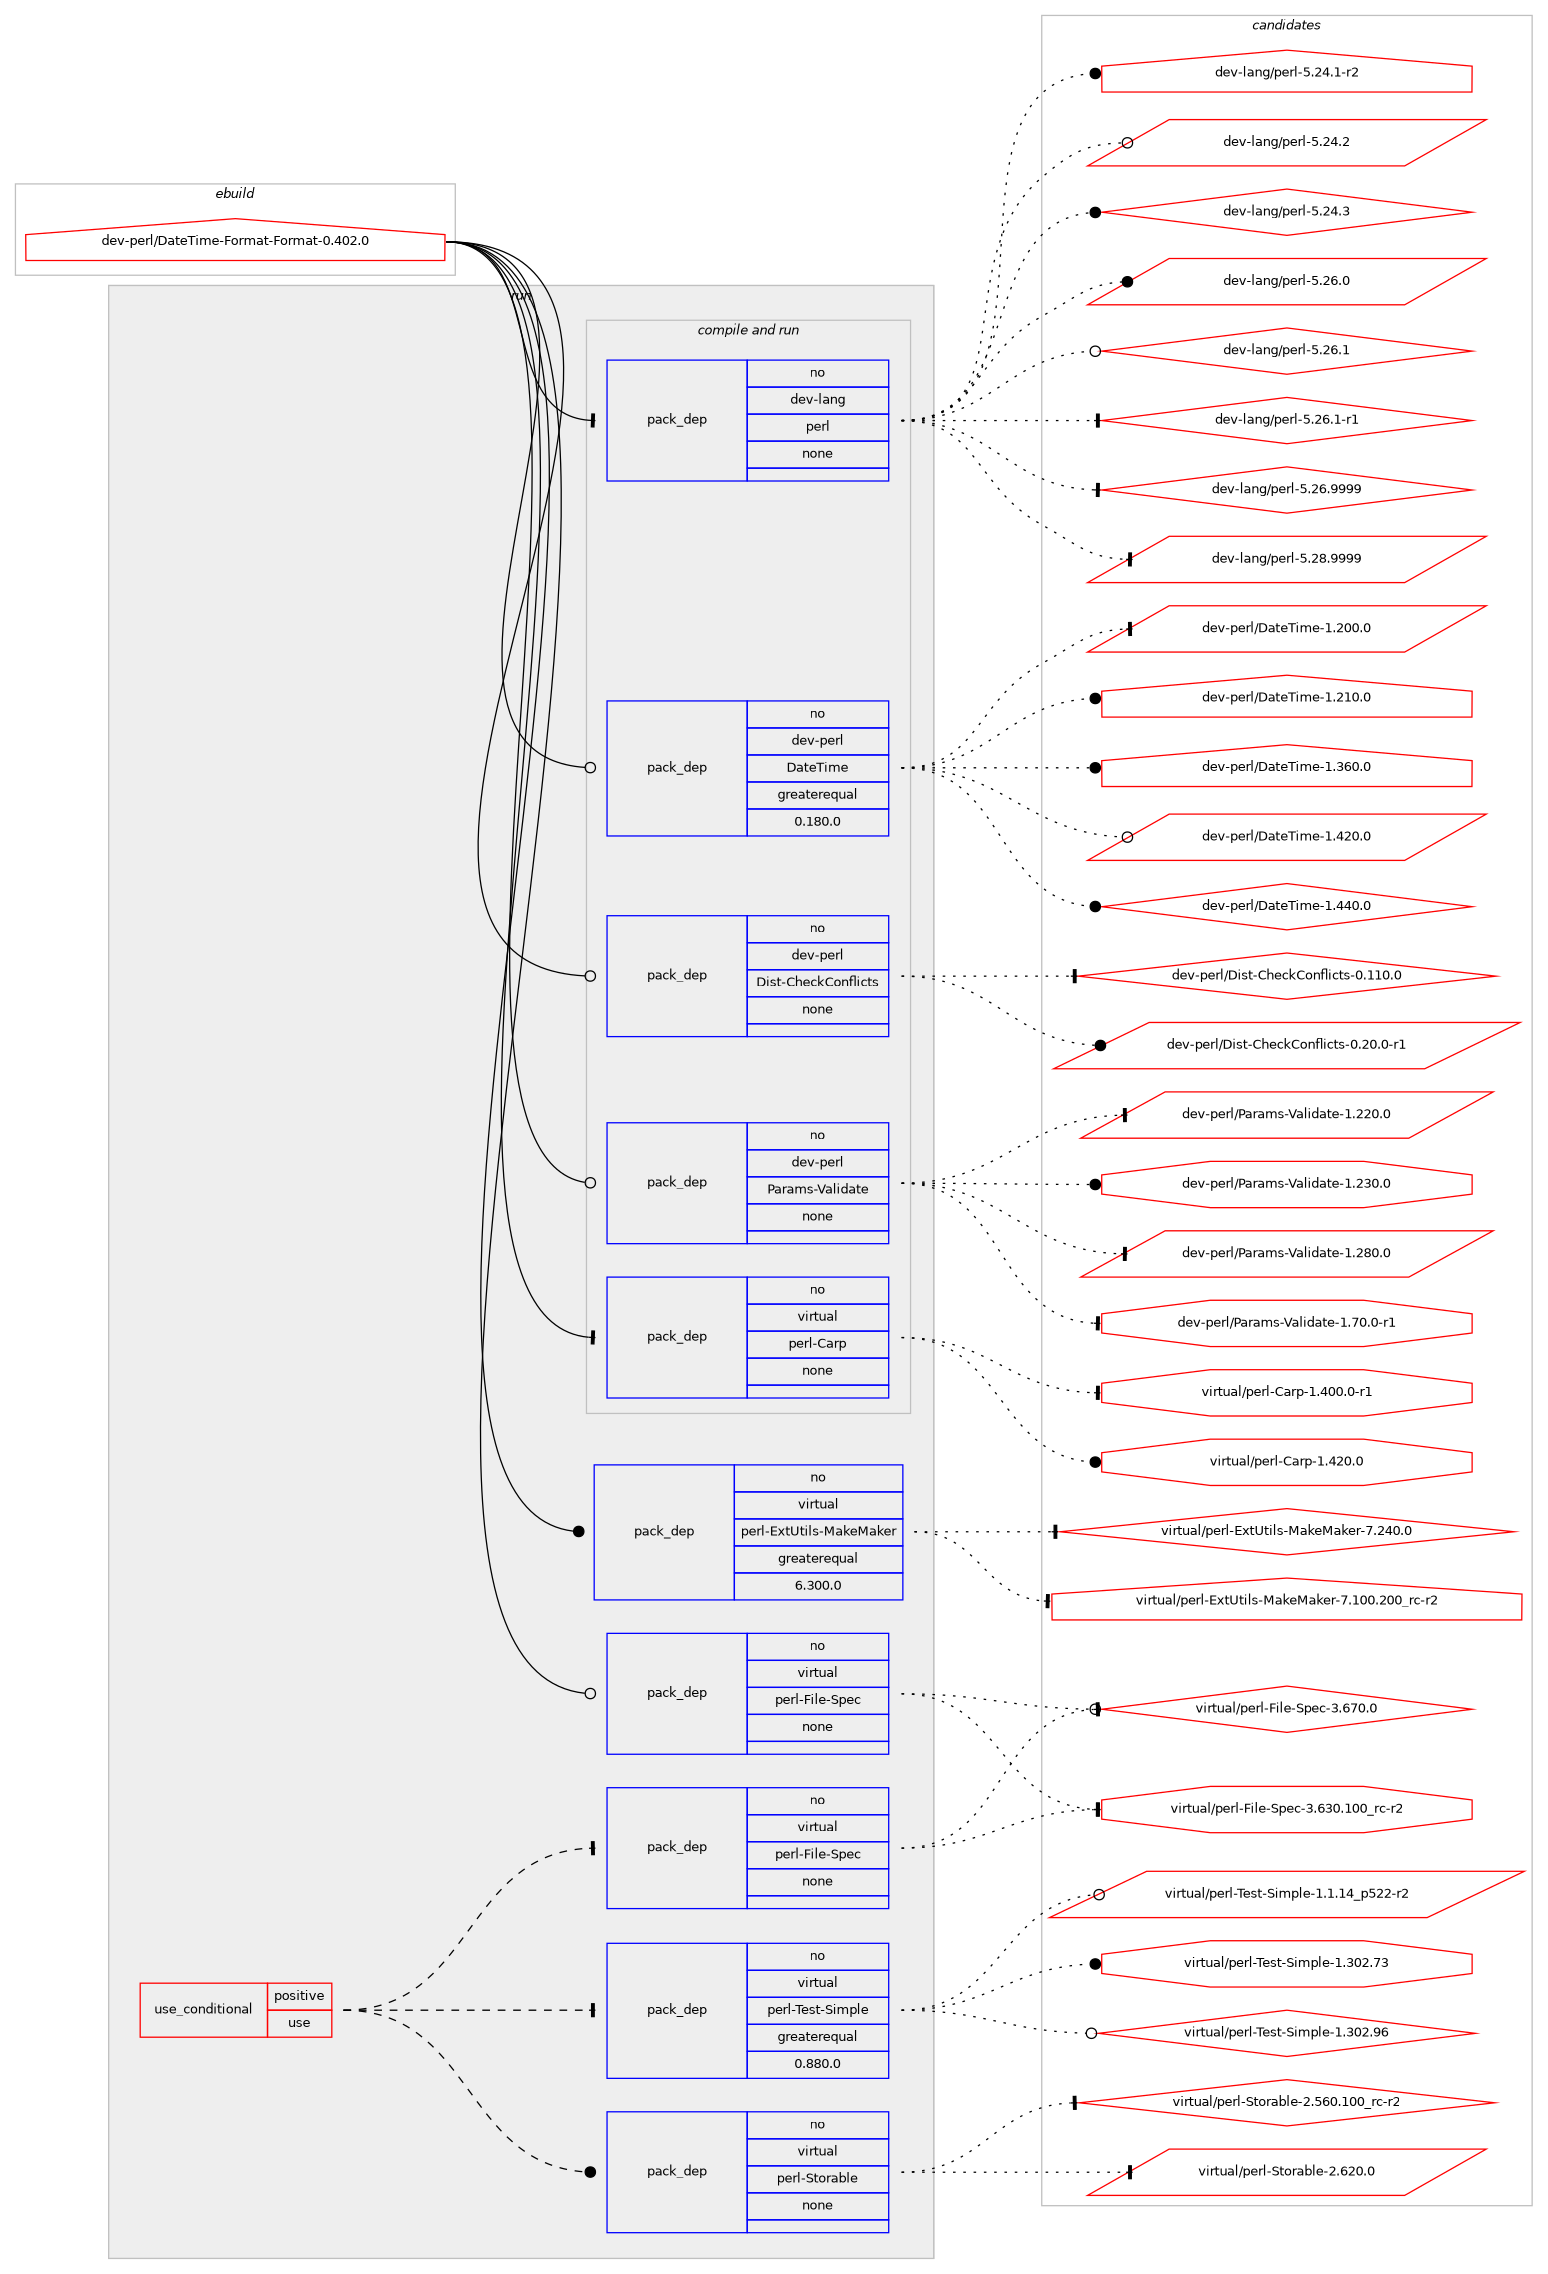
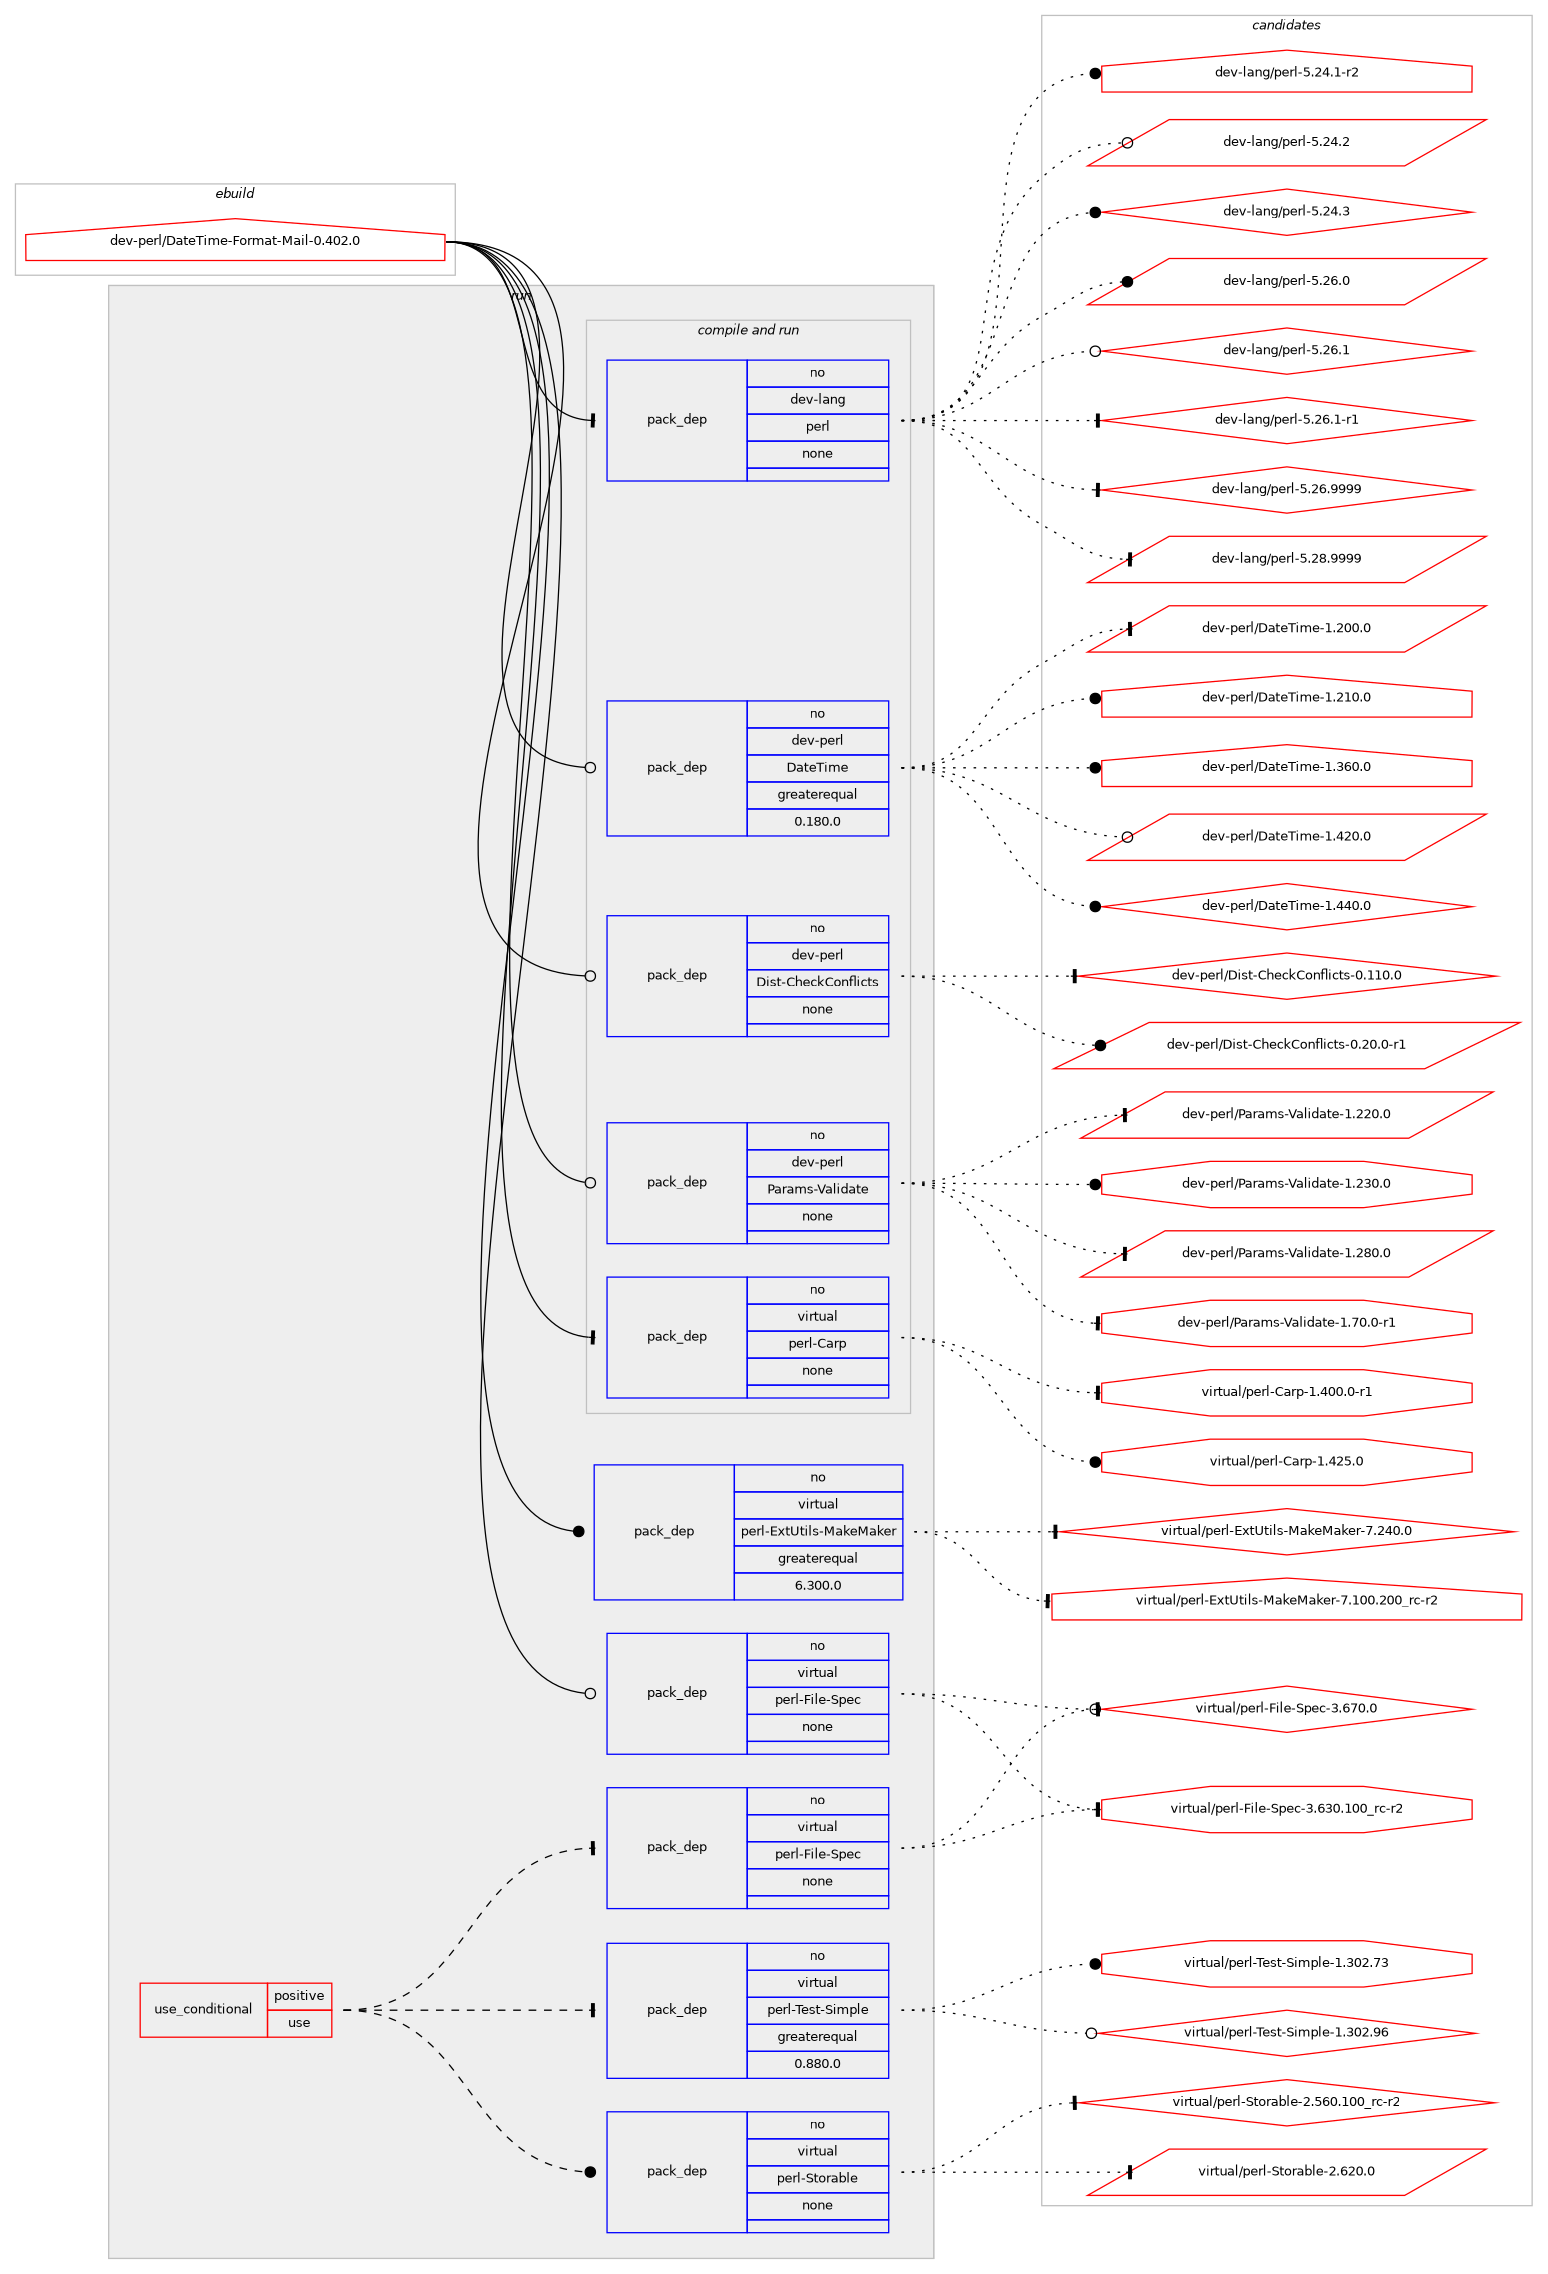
(235, 242) -> (235, 242)
(1287, 1462) -> (1287, 1462)
(1287, 1894) -> none
